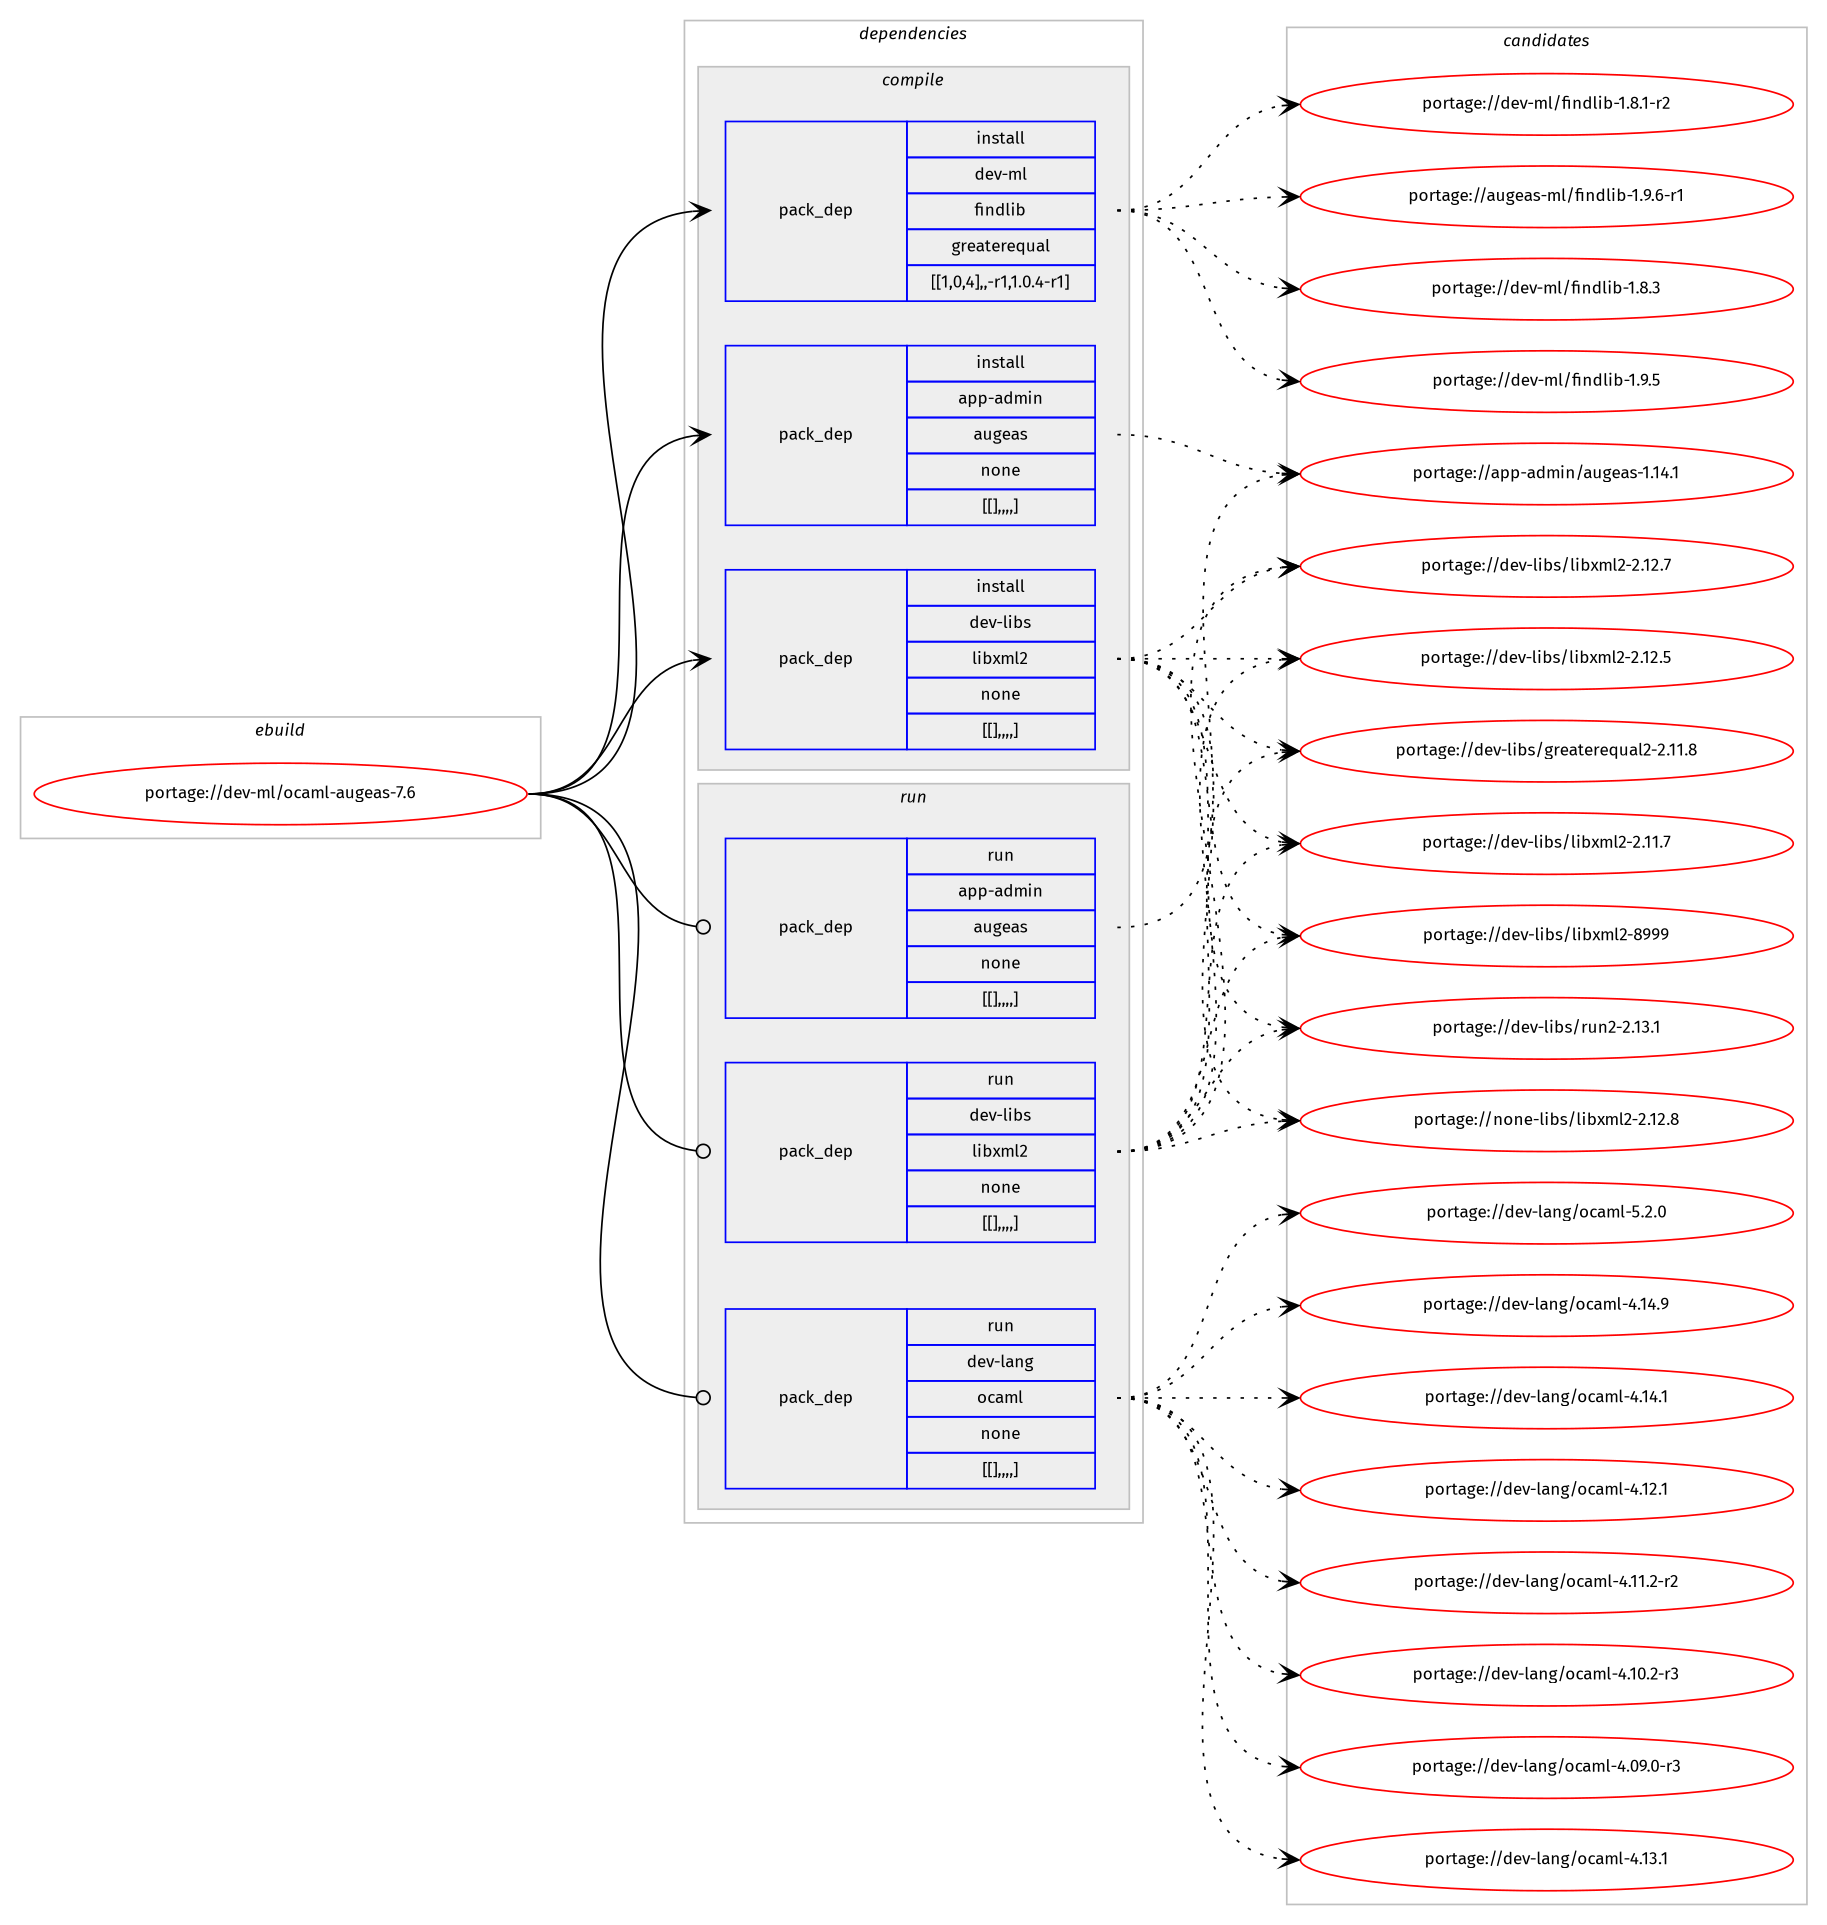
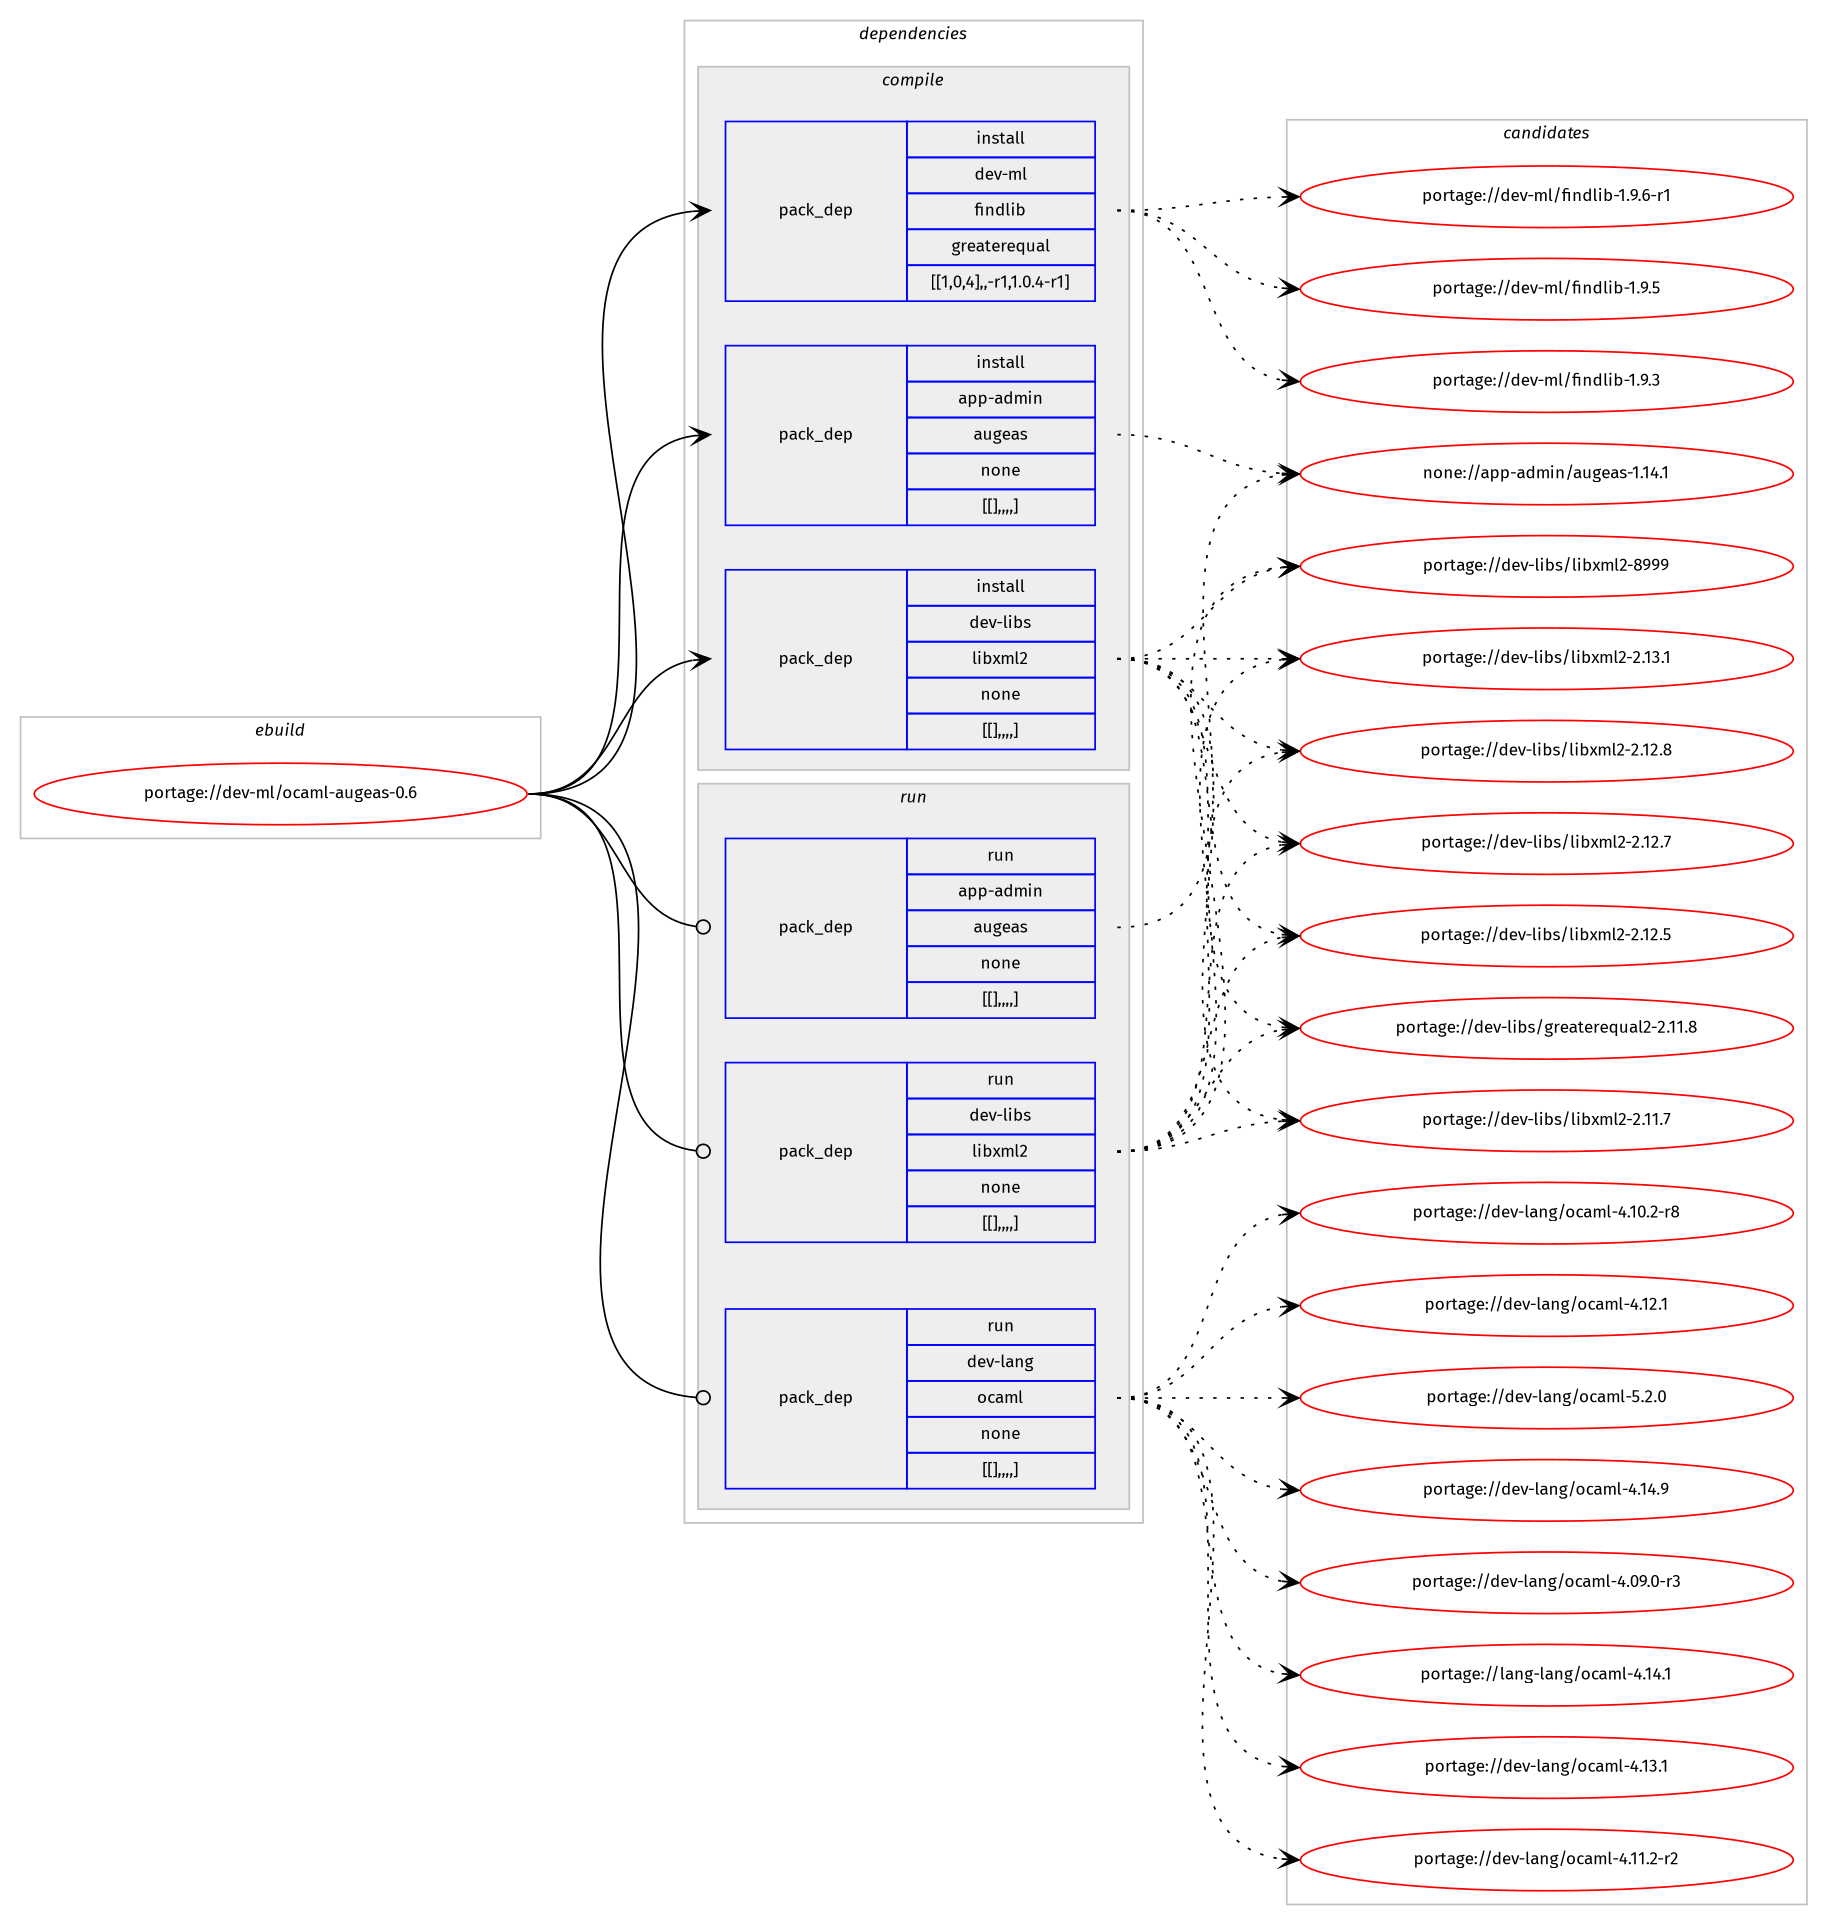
(1547, 104) -> none
(1547, 197) -> (1547, 197)
(1547, 289) -> (1547, 382)
(1547, 474) -> (1547, 474)
(281, 794) -> (281, 794)
(1547, 1028) -> (1547, 659)
(1547, 1121) -> (1547, 751)
(1547, 1398) -> (1547, 1675)
(1547, 1675) -> (1547, 1213)
